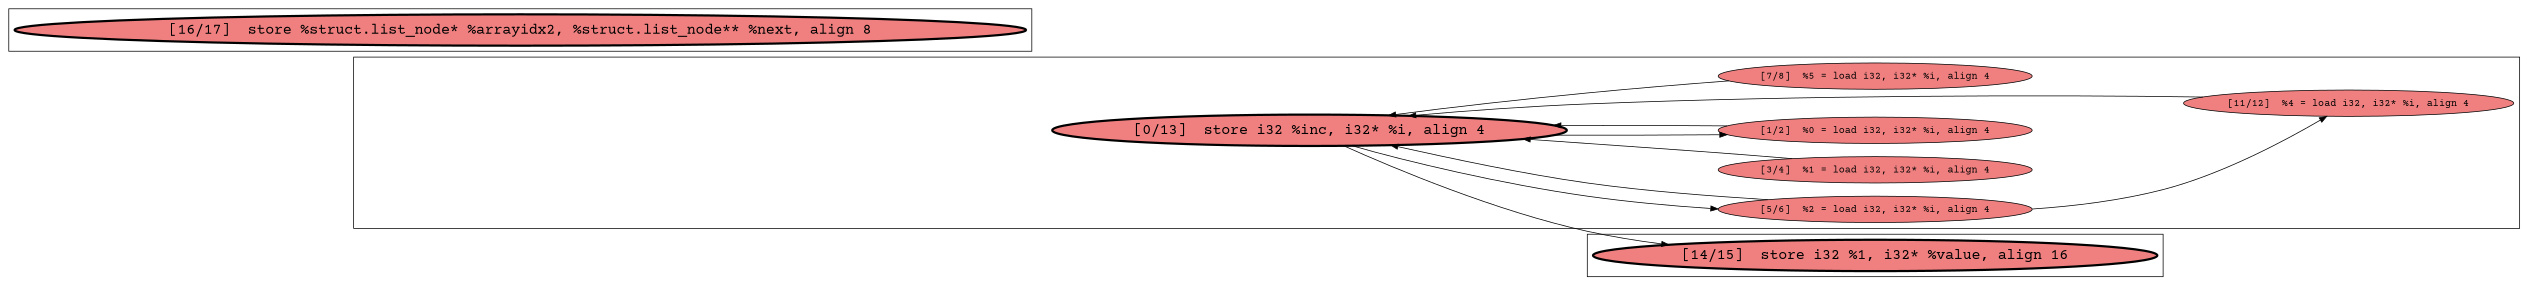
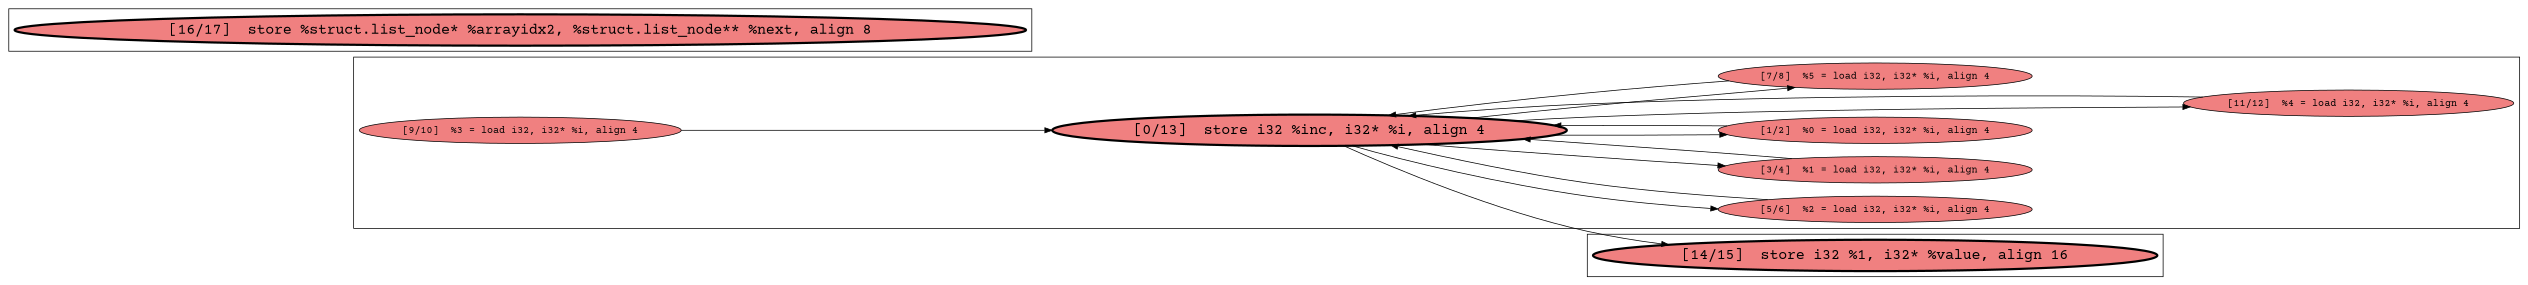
none -> (1708, 95)
none -> (520, 130)
none -> (1570, 155)
(2182, 184) -> (1848, 110)
